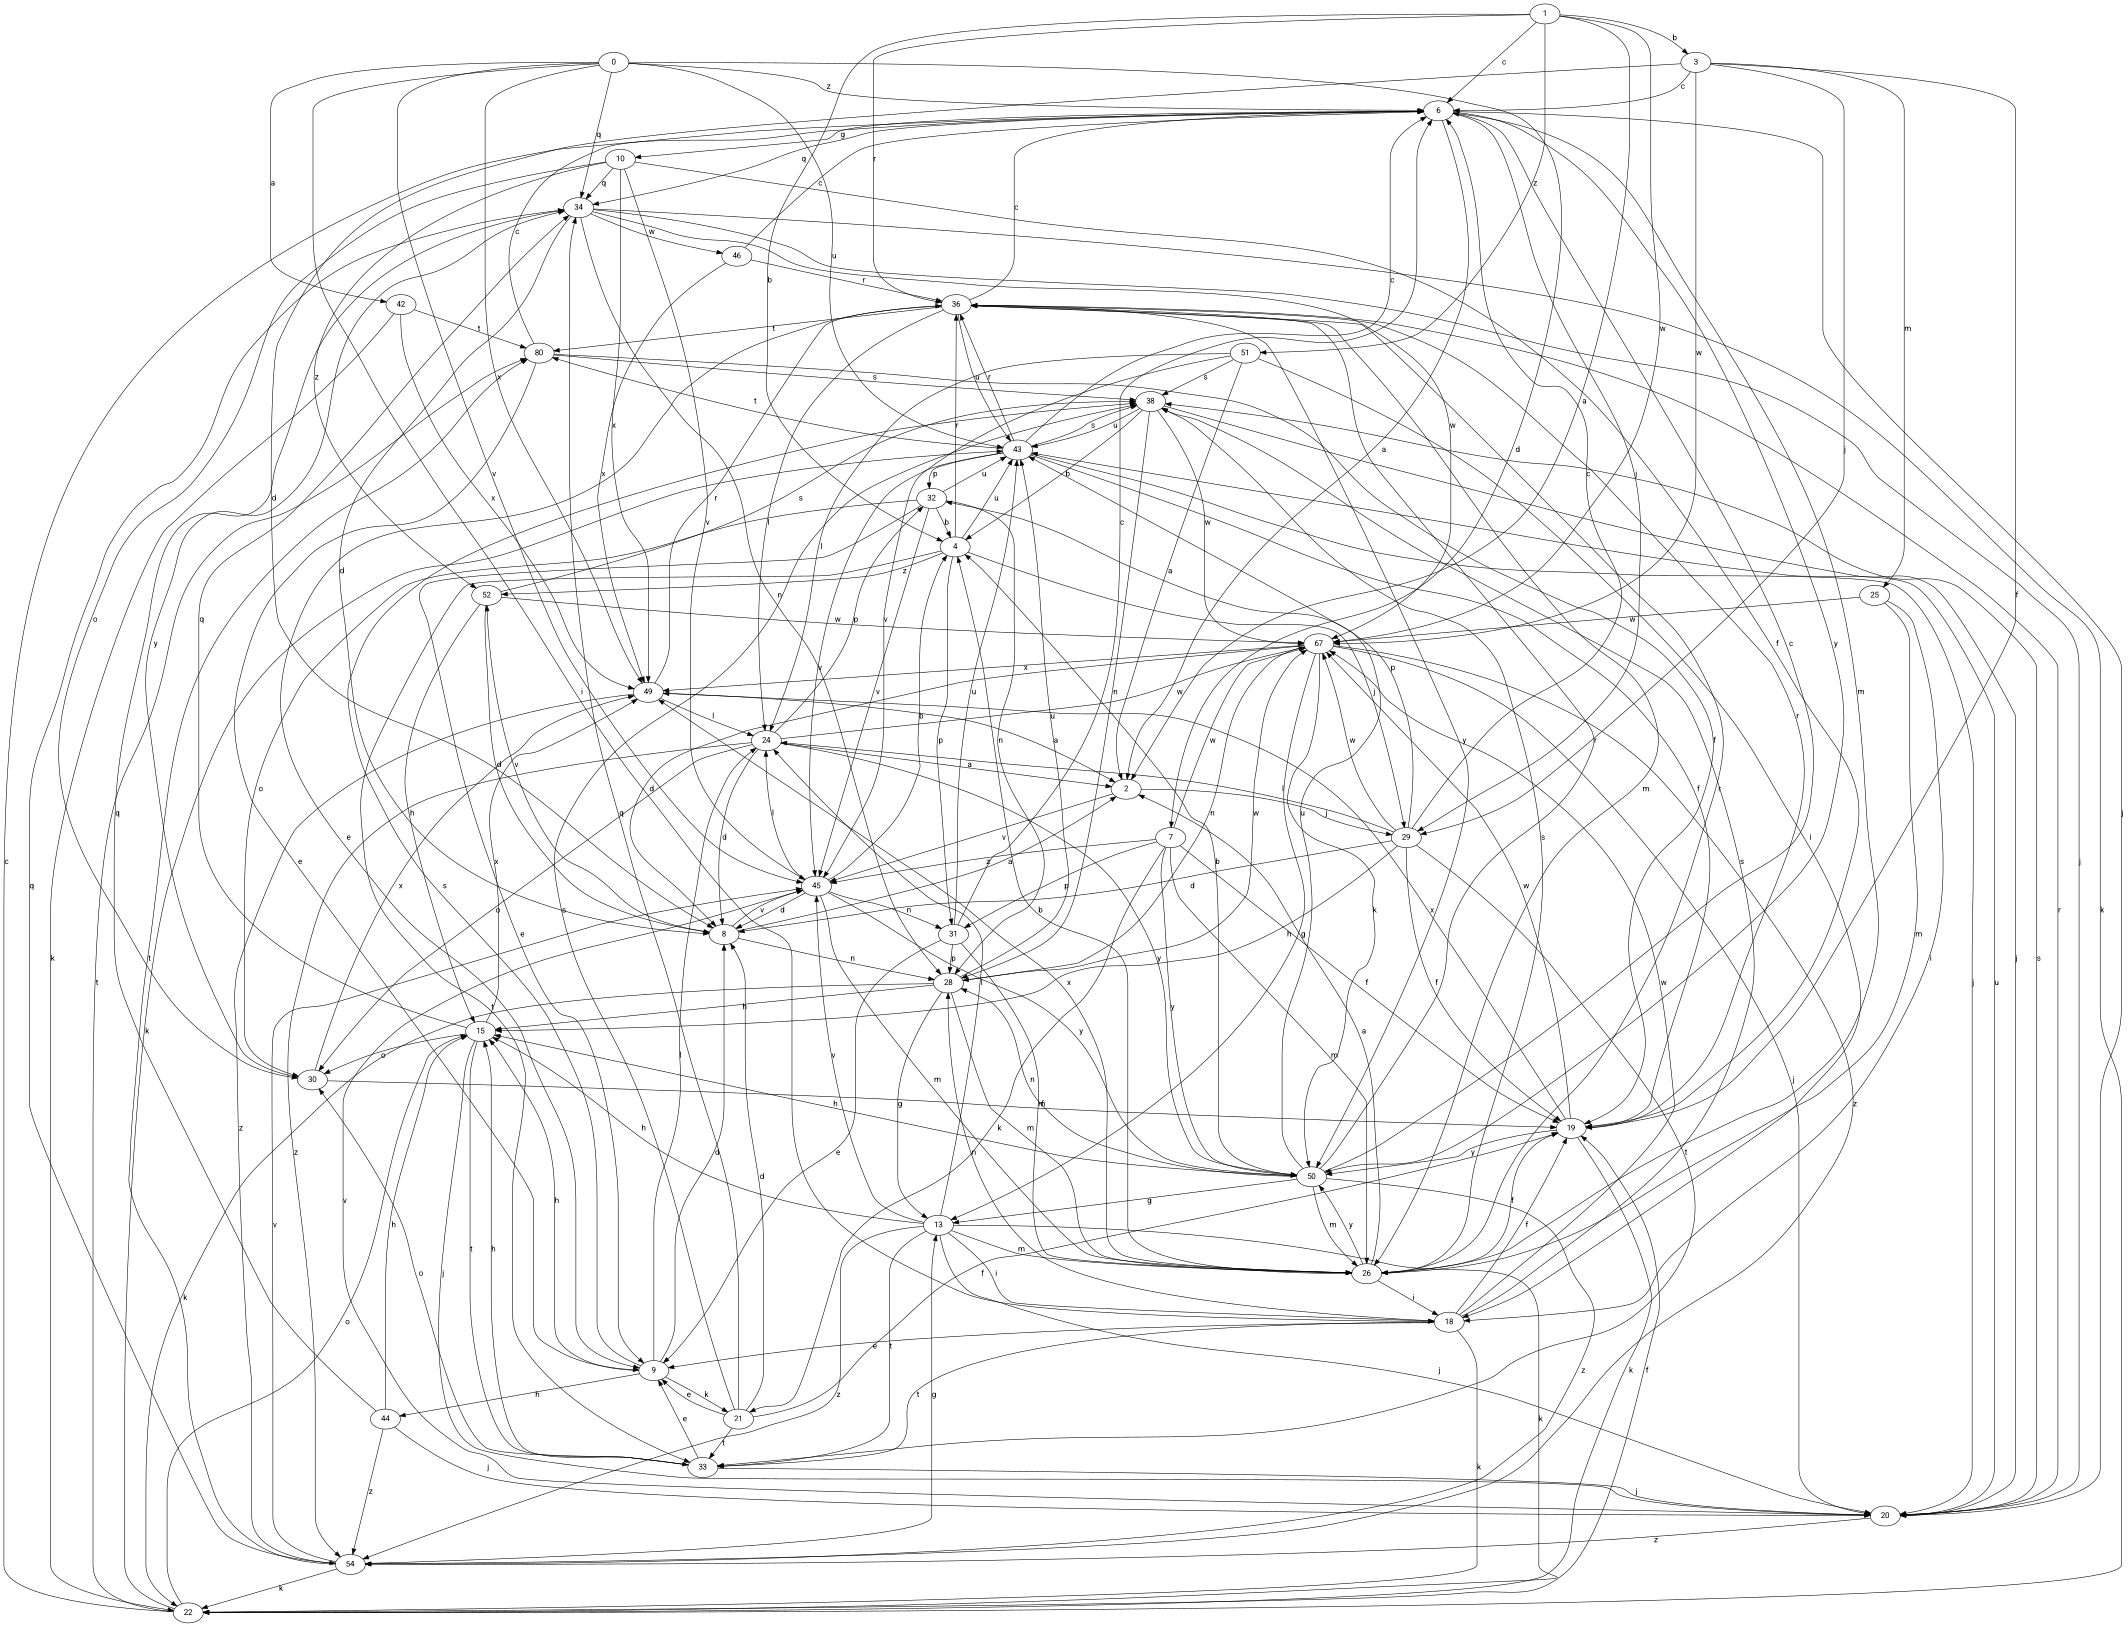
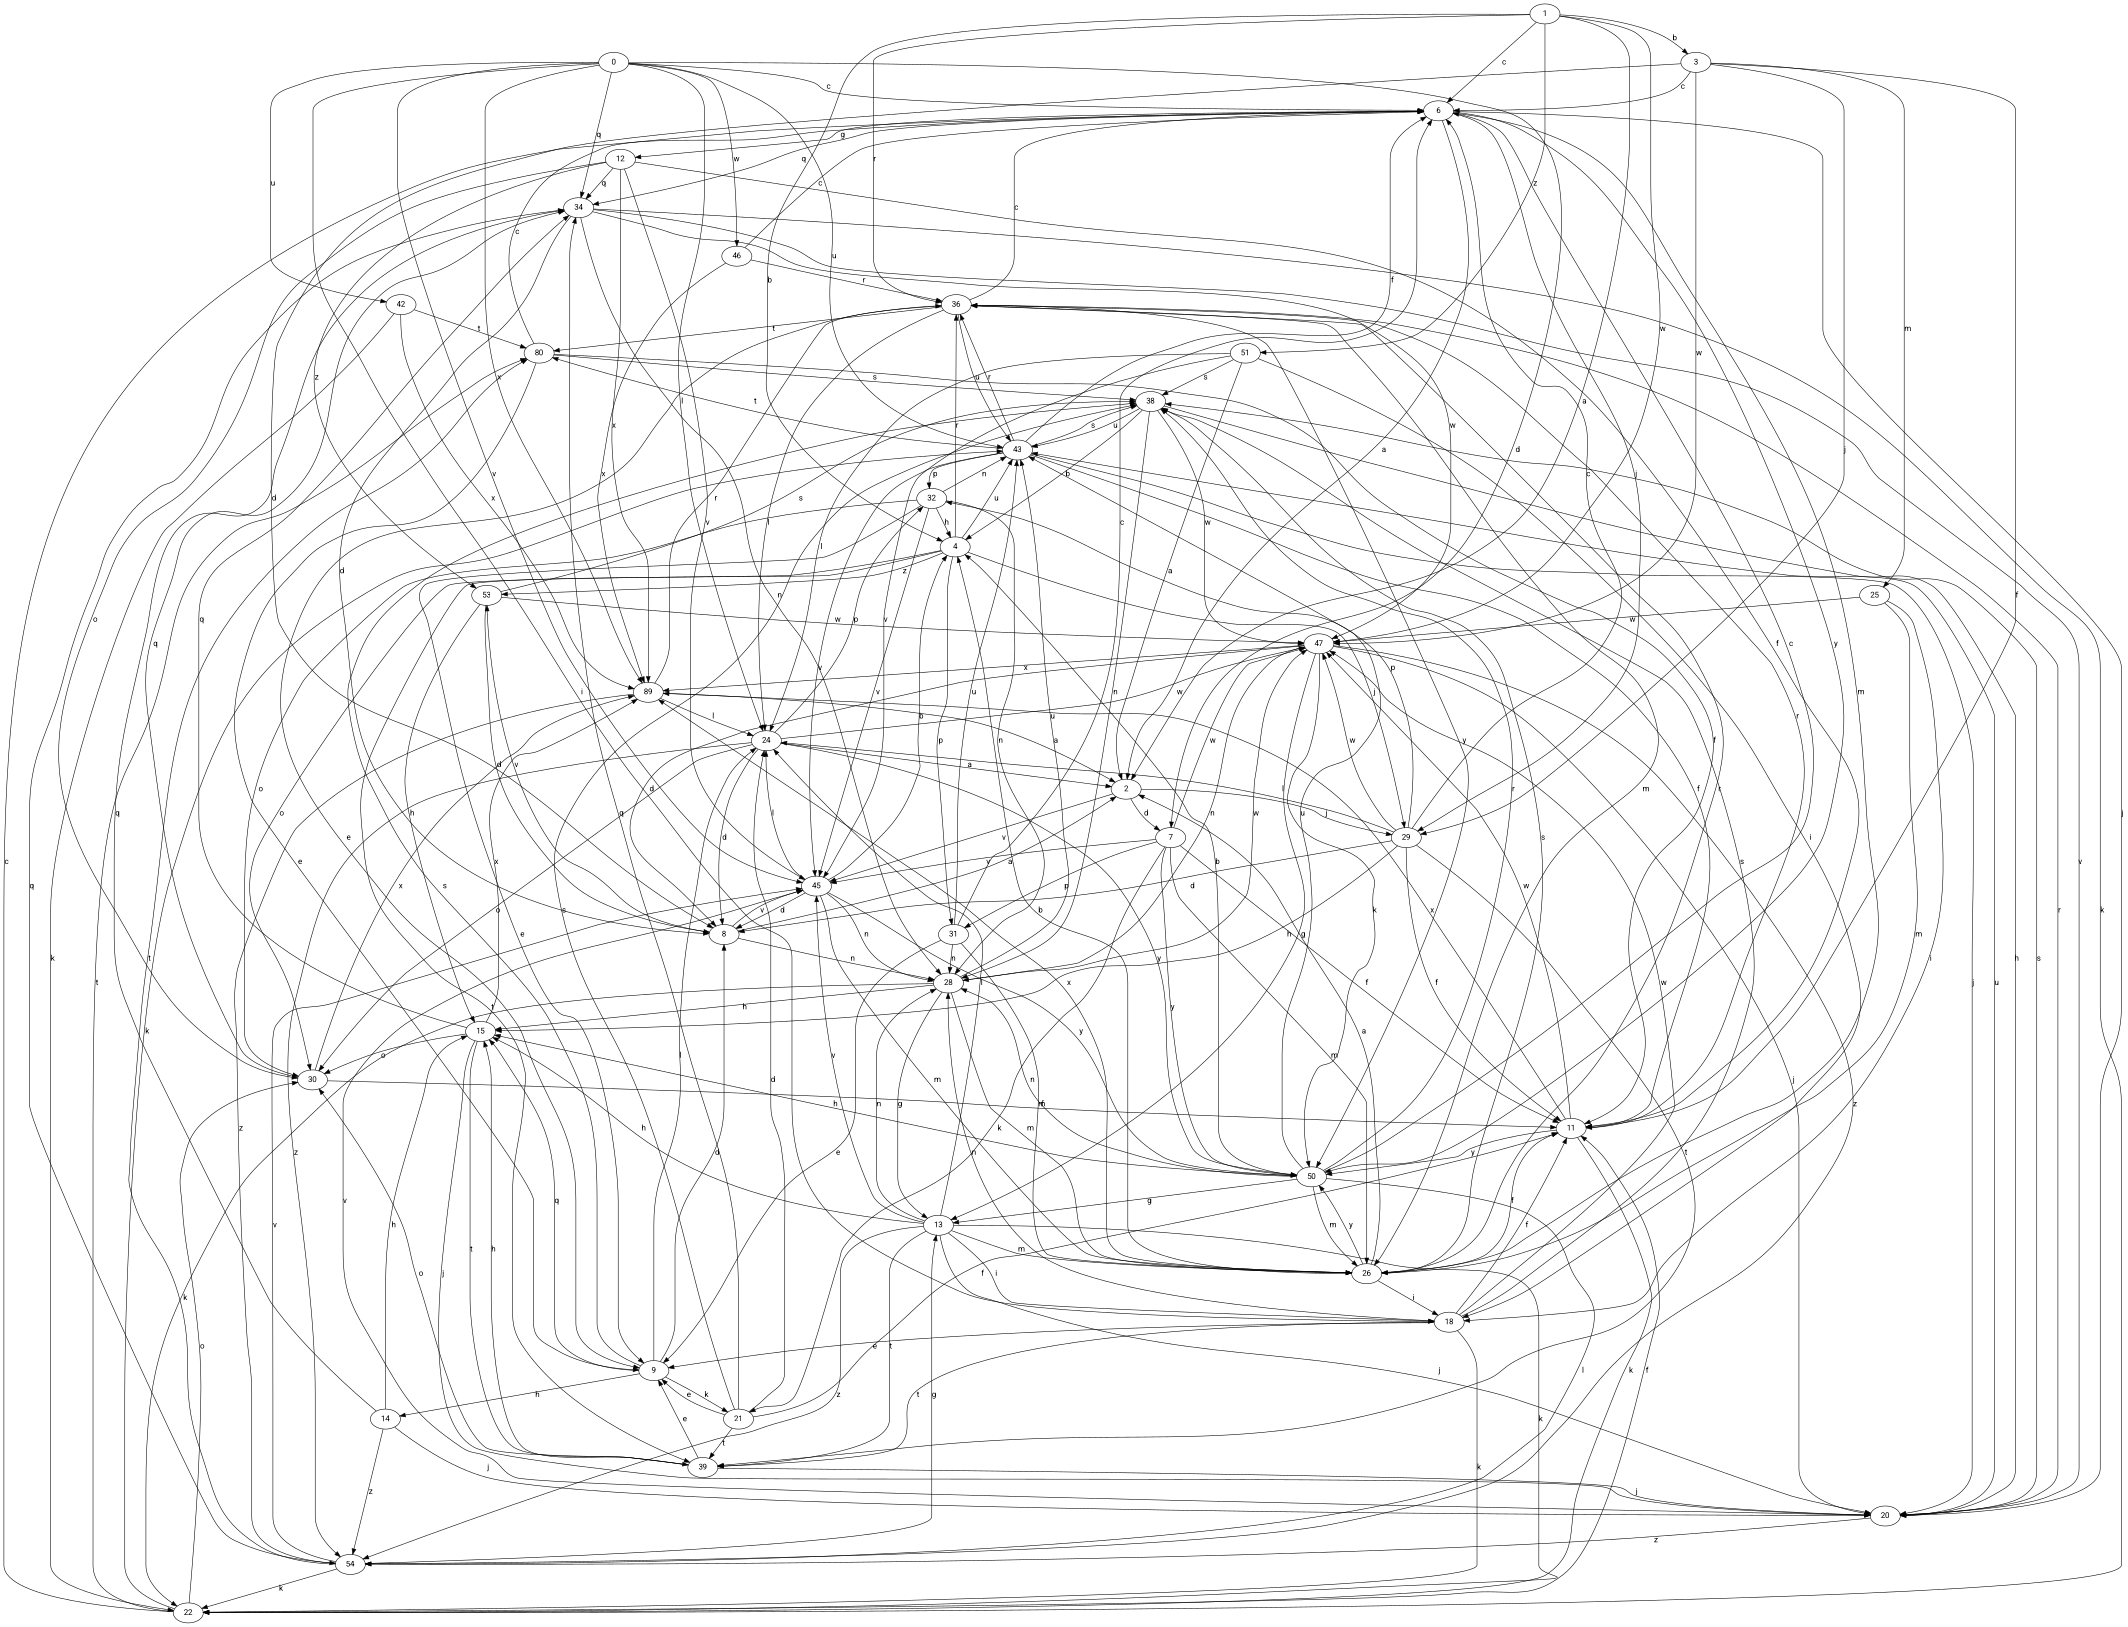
(829, 87) -> (829, 87)
(620, 159) -> (620, 159)
(273, 184) -> (273, 184)
(653, 237) -> (726, 117)
(1392, 280) -> (1392, 280)
none -> (679, 374)
(984, 474) -> (984, 474)
(947, 523) -> (947, 523)
(487, 595) -> (487, 595)
none -> (427, 605)
(1518, 637) -> (1510, 737)
(156, 644) -> (156, 644)
(1319, 644) -> (1319, 644)
(648, 692) -> (648, 692)
none -> (1141, 814)
(988, 862) -> (988, 862)
(2080, 862) -> (2080, 862)
(884, 906) -> (868, 949)
(953, 959) -> (953, 959)
(2017, 959) -> (2017, 959)
none -> (877, 1107)
(1571, 1128) -> (1571, 1128)
(759, 1180) -> (771, 1108)
(557, 1201) -> (557, 1201)
(326, 1343) -> (196, 1310)
(1583, 1371) -> (1583, 1371)
(385, 1419) -> (385, 1419)
(703, 1468) -> (703, 1468)
